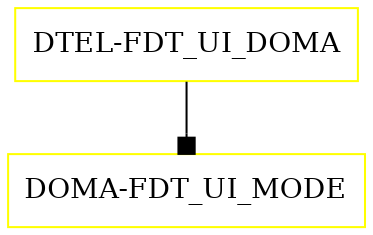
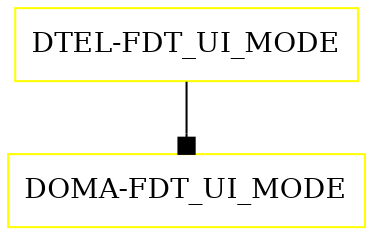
(187, 45) -> (187, 45)
